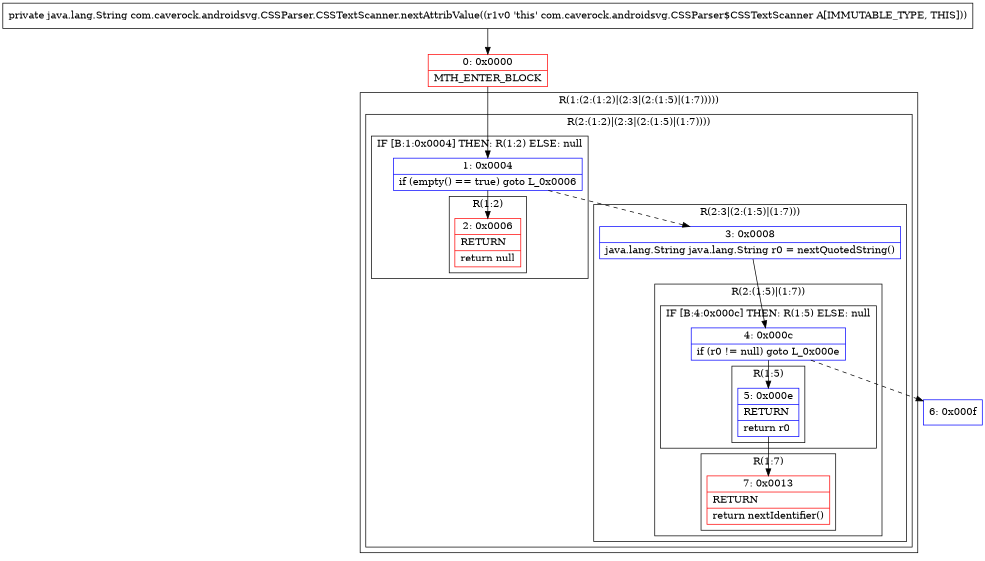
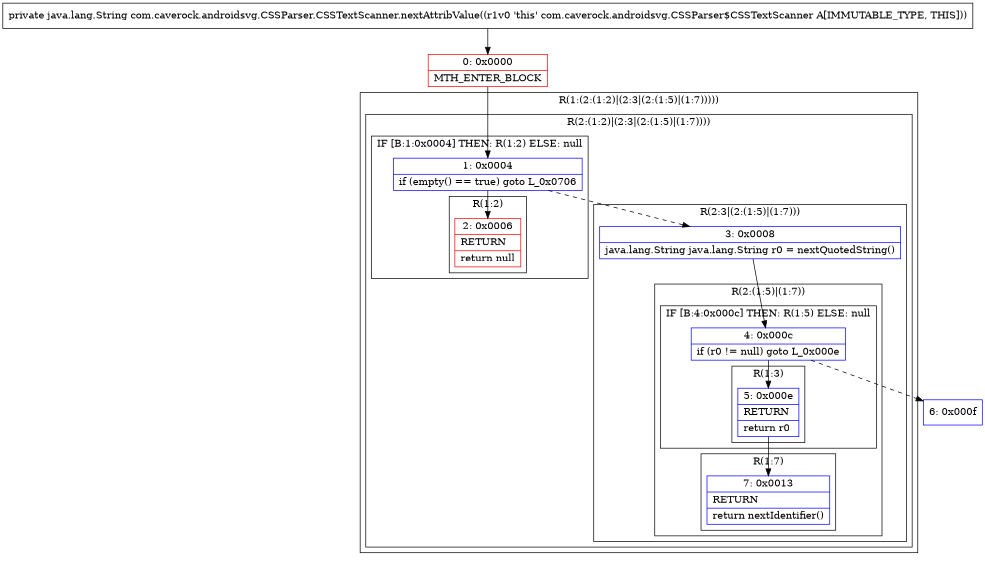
(488, 182) -> (488, 182)
(768, 374) -> (768, 374)
(768, 500) -> (768, 500)
